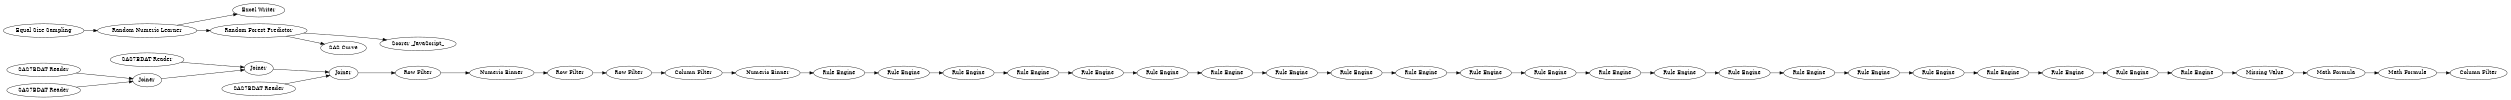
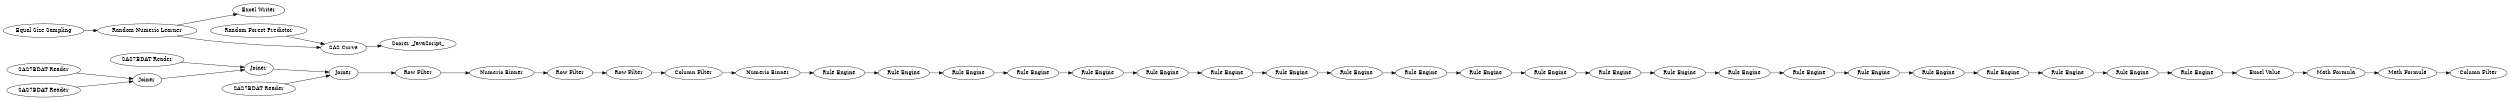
(202, 31) -> (247, 44)
(343, 36) -> (372, 46)
(2265, 73) -> (2265, 73)
